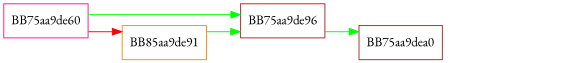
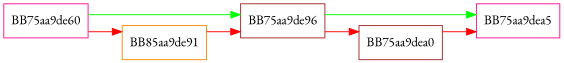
none -> (518, 21)
(219, 32) -> (219, 32)
(337, 32) -> (337, 32)
